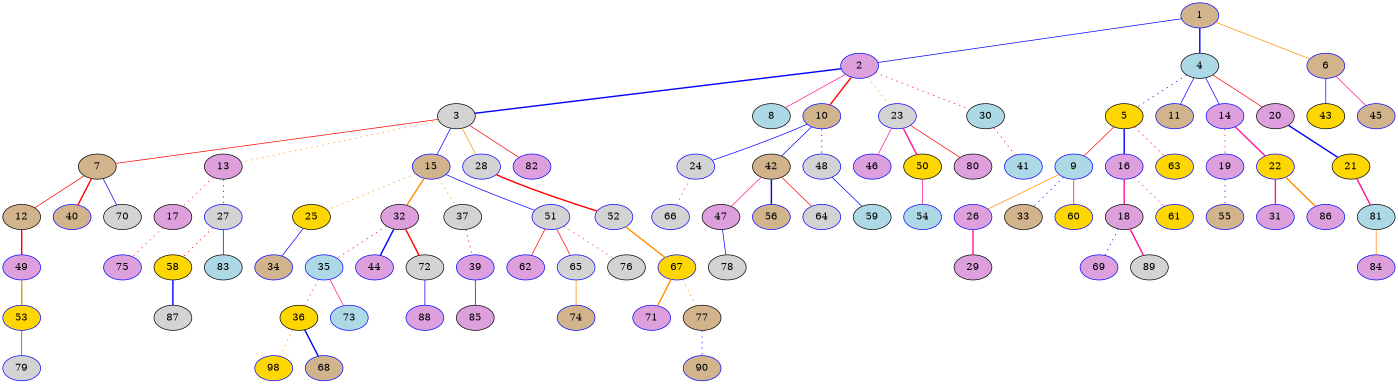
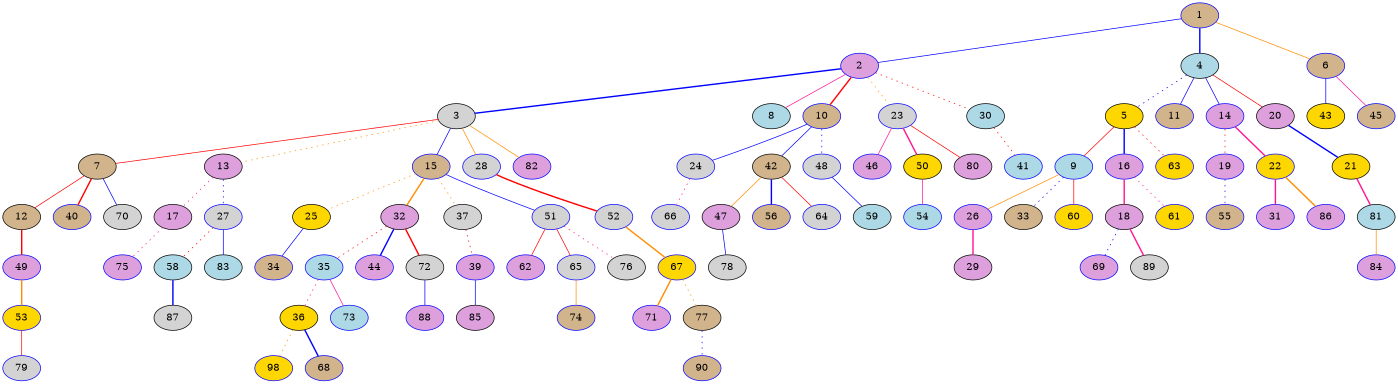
(494, 141) -> (494, 141)
(746, 192) -> (746, 192)
(173, 267) -> (173, 267)
